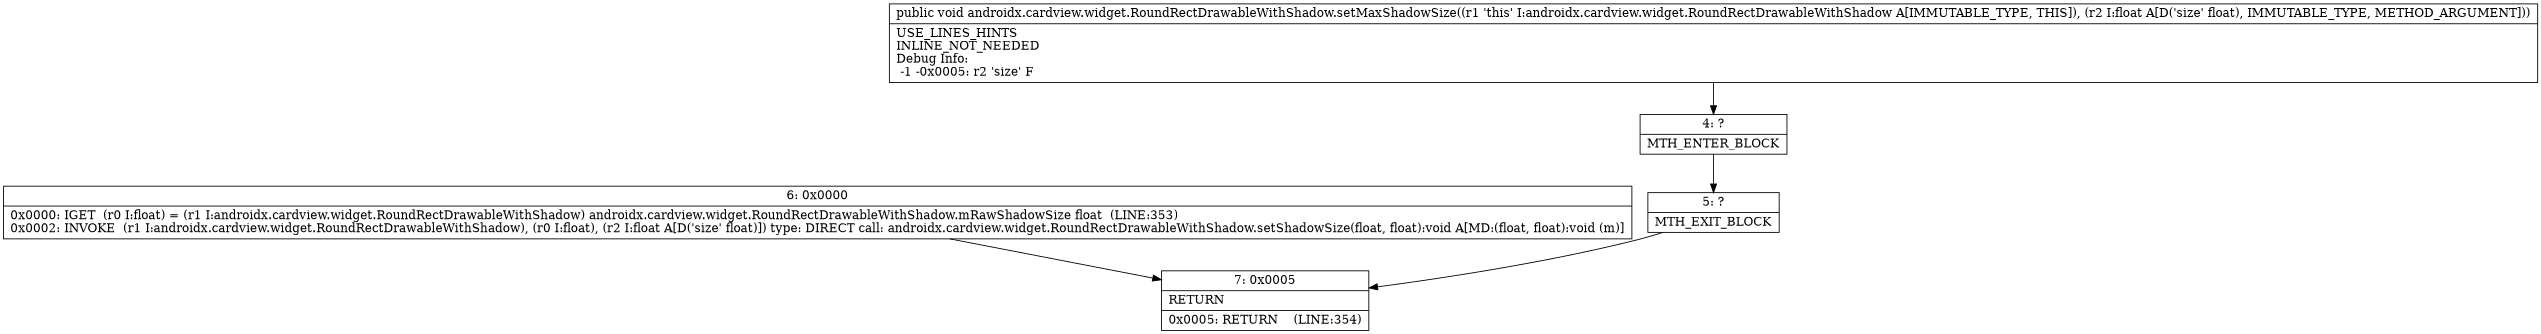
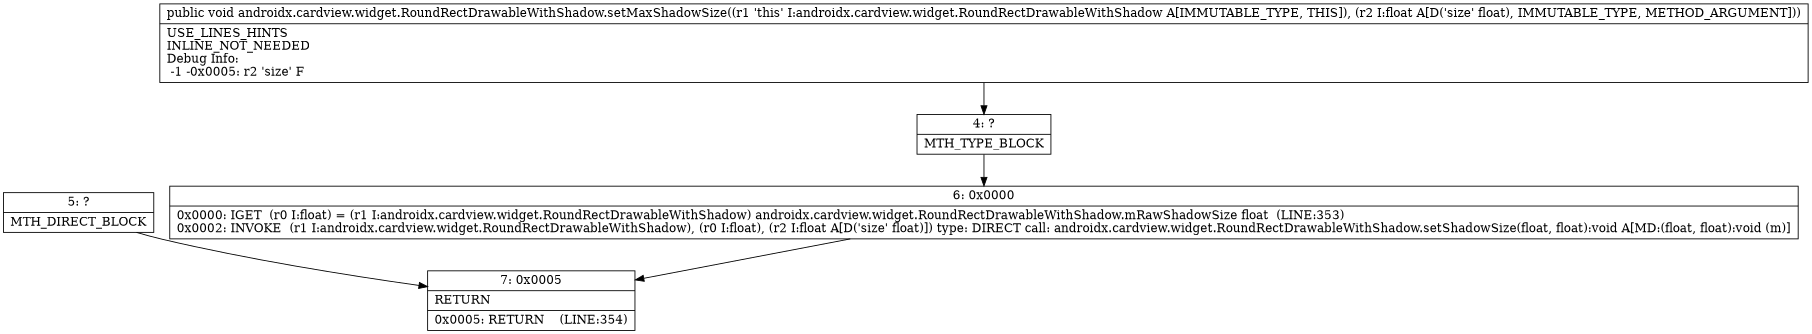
(1714, 144) -> (984, 144)
(1714, 169) -> (984, 166)
(1714, 222) -> (79, 222)
